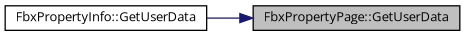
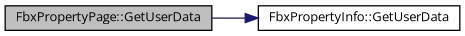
(223, 18) -> (228, 18)
